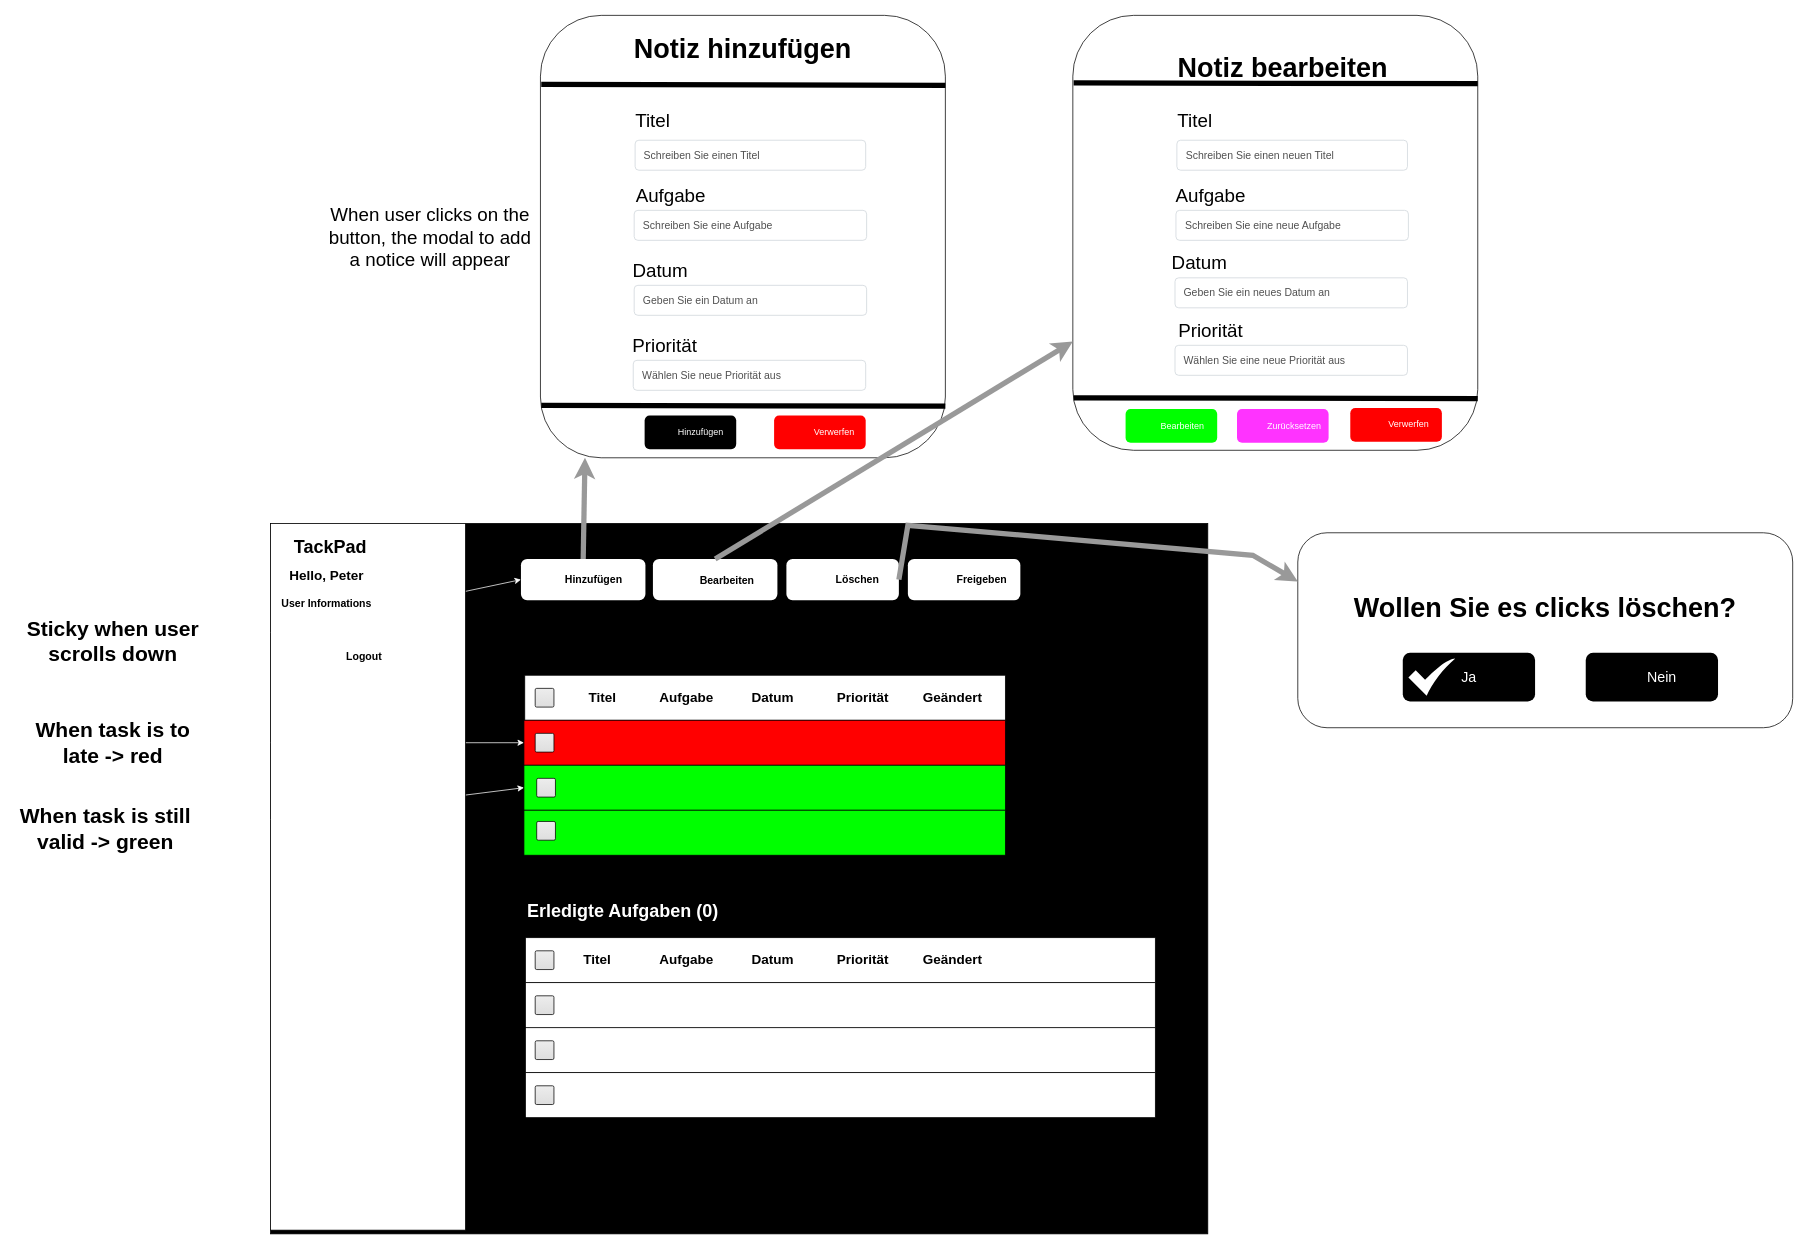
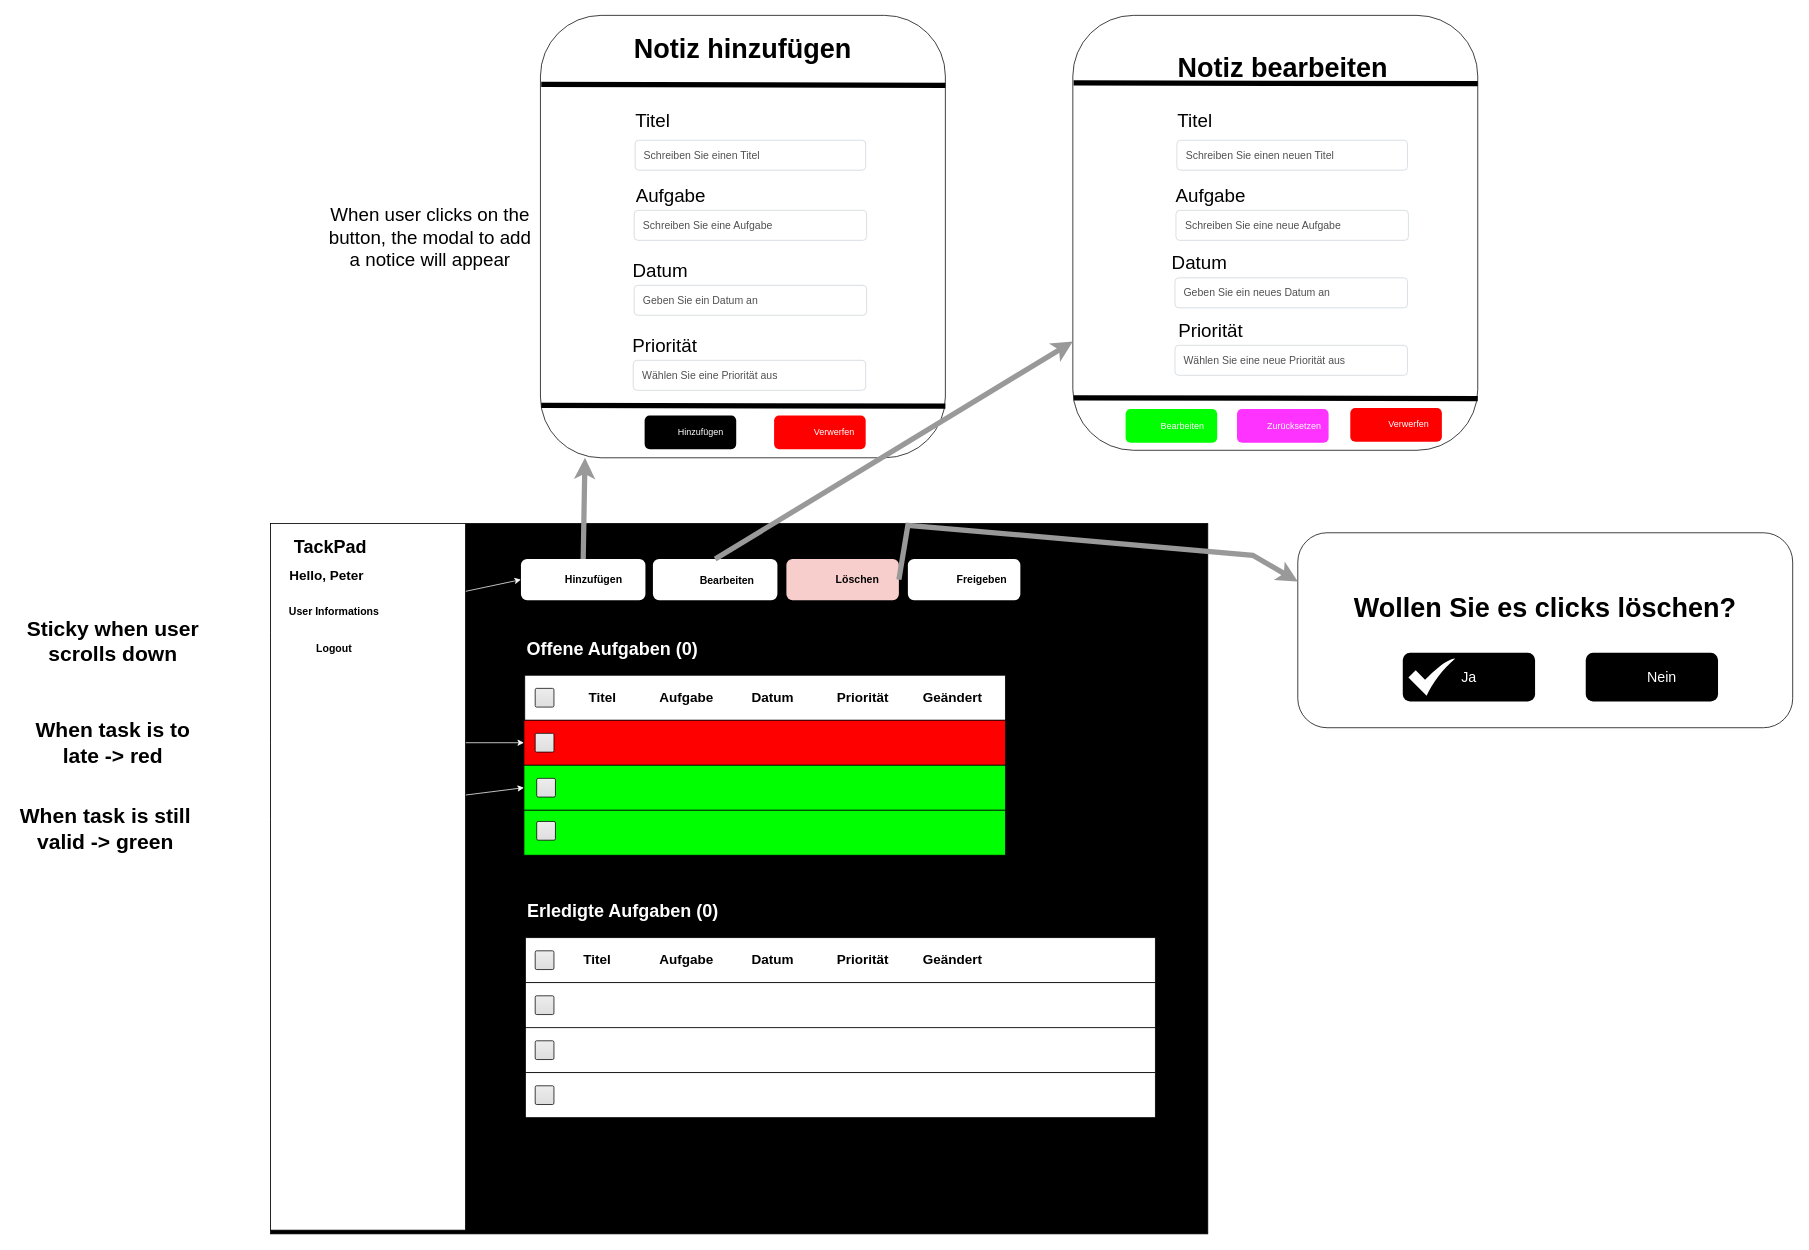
(717, 375) -> (715, 375)
(843, 580) -> (843, 580)
(327, 604) -> (334, 612)
none -> (612, 649)
(364, 657) -> (334, 649)
